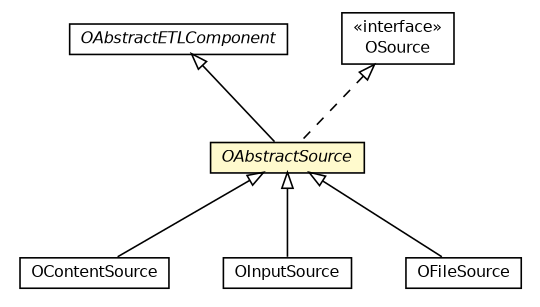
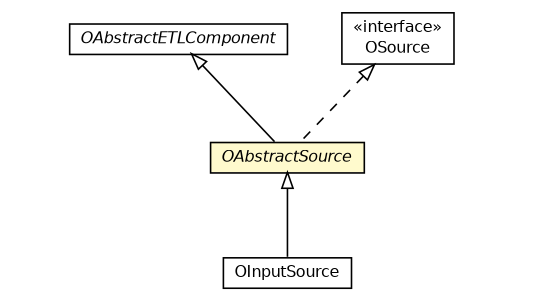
(94, 272) -> none
(464, 272) -> none
